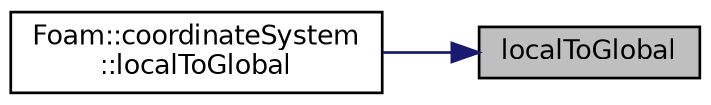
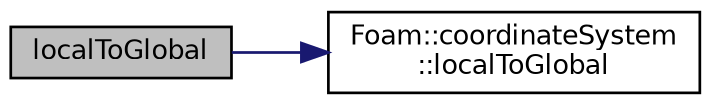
(417, 52) -> (266, 52)
